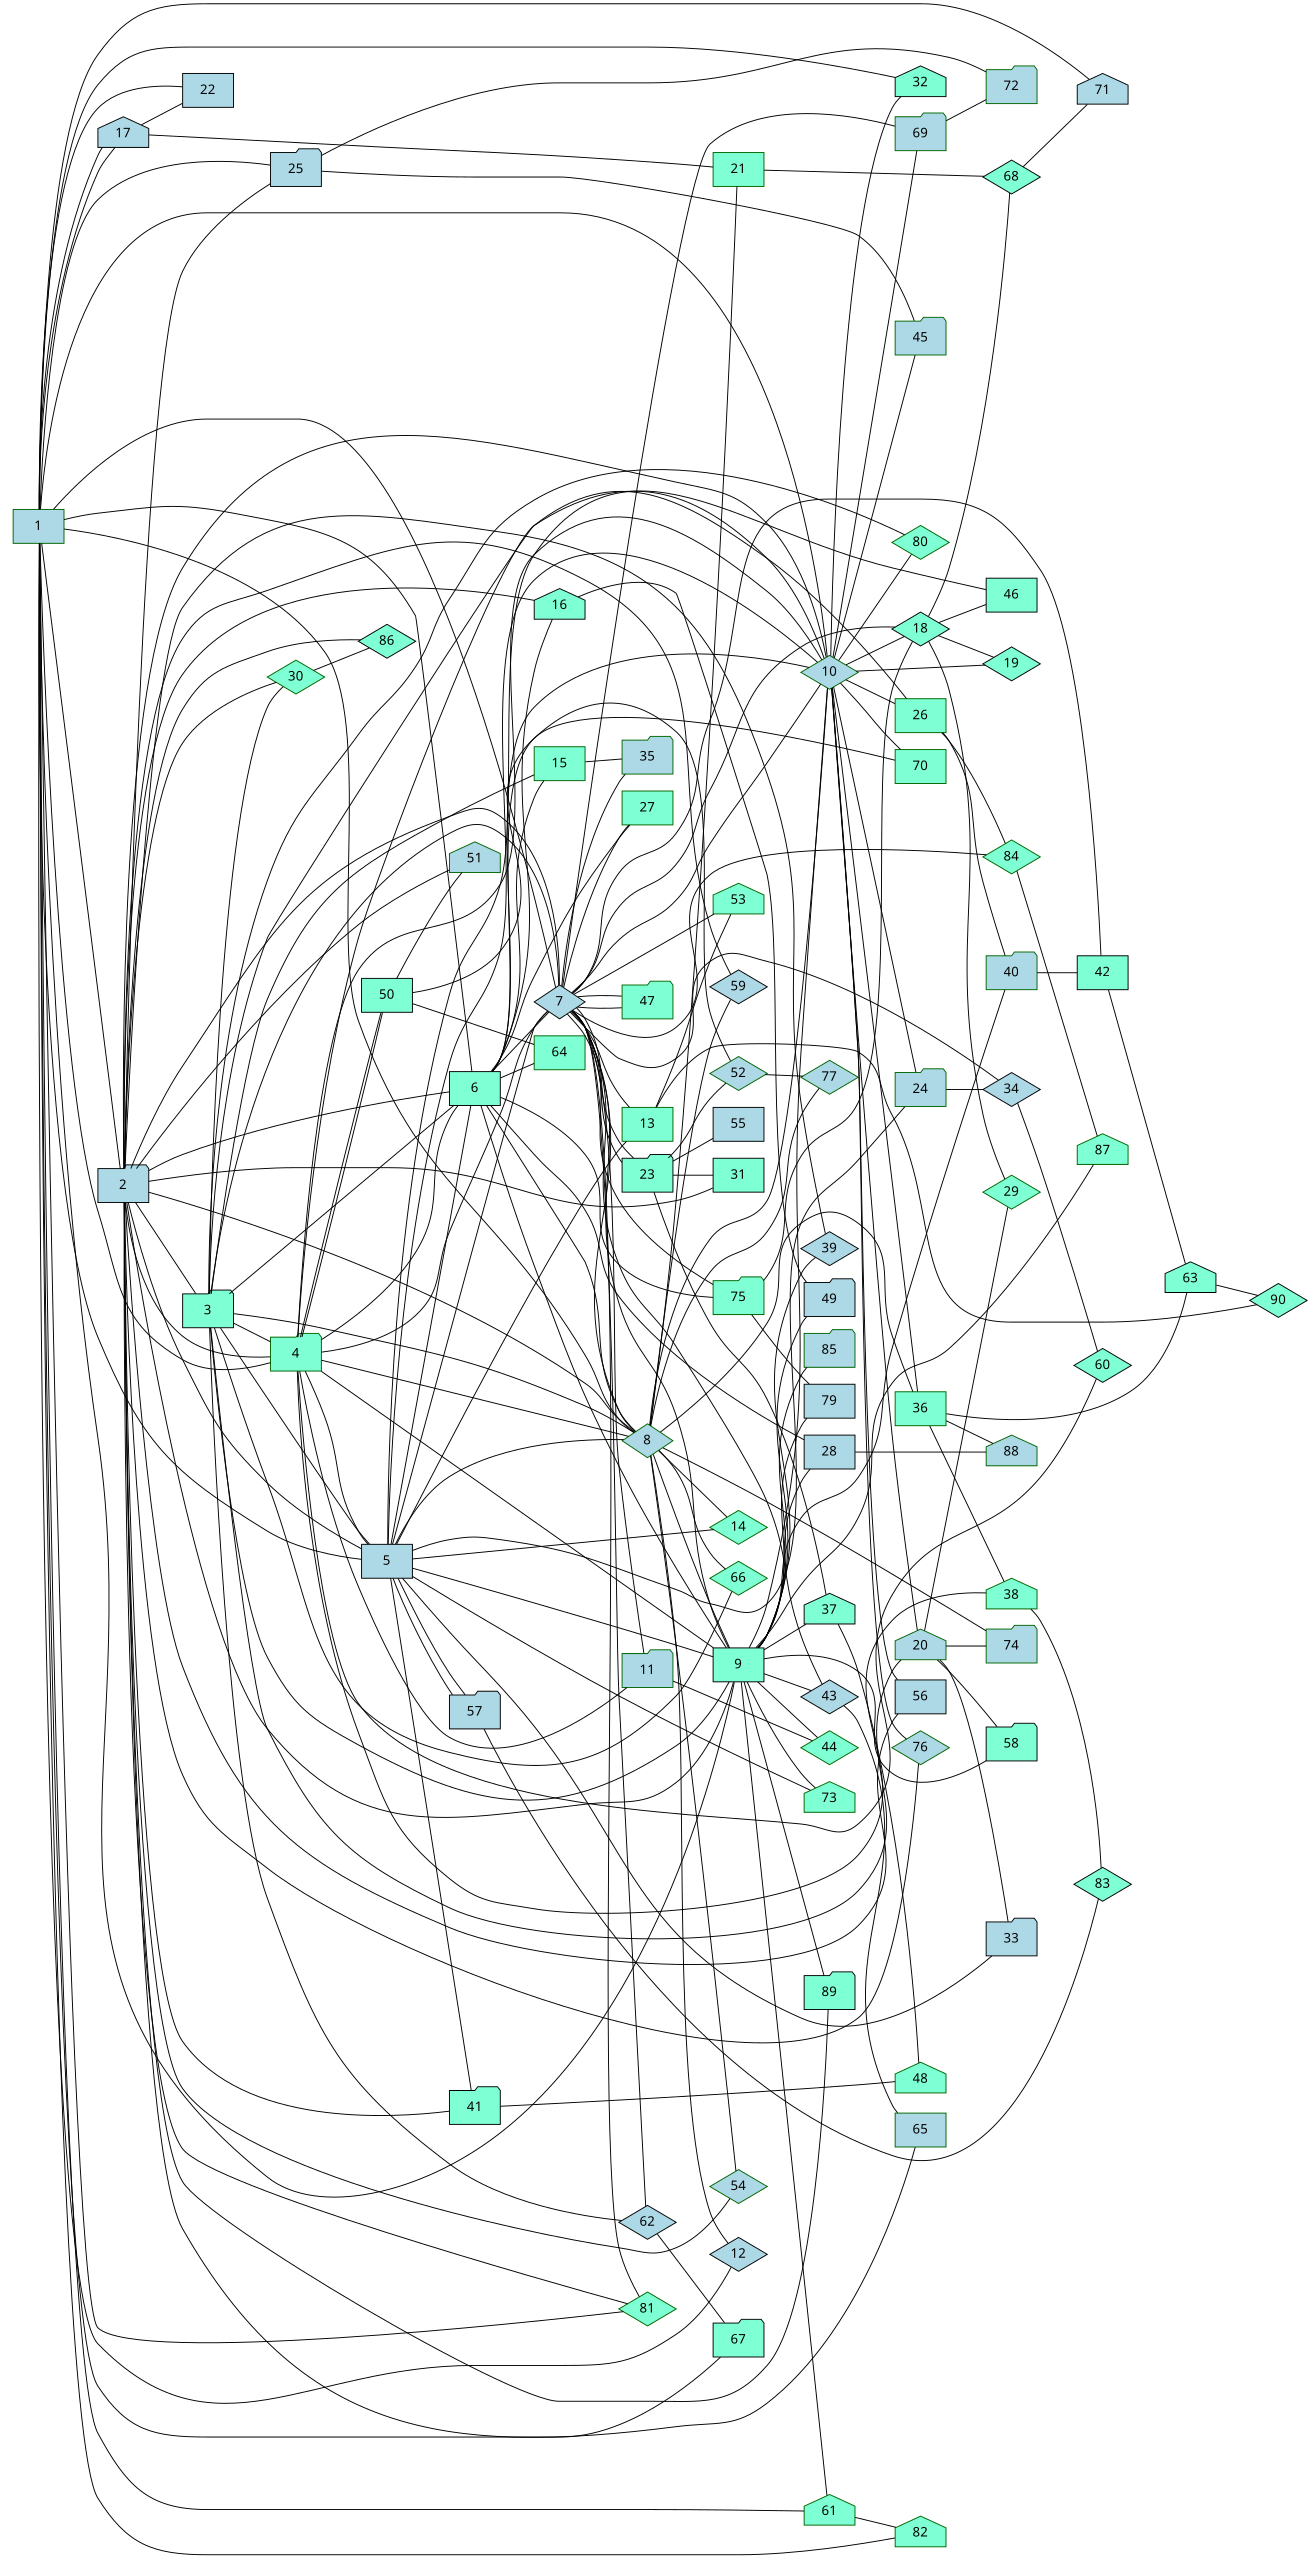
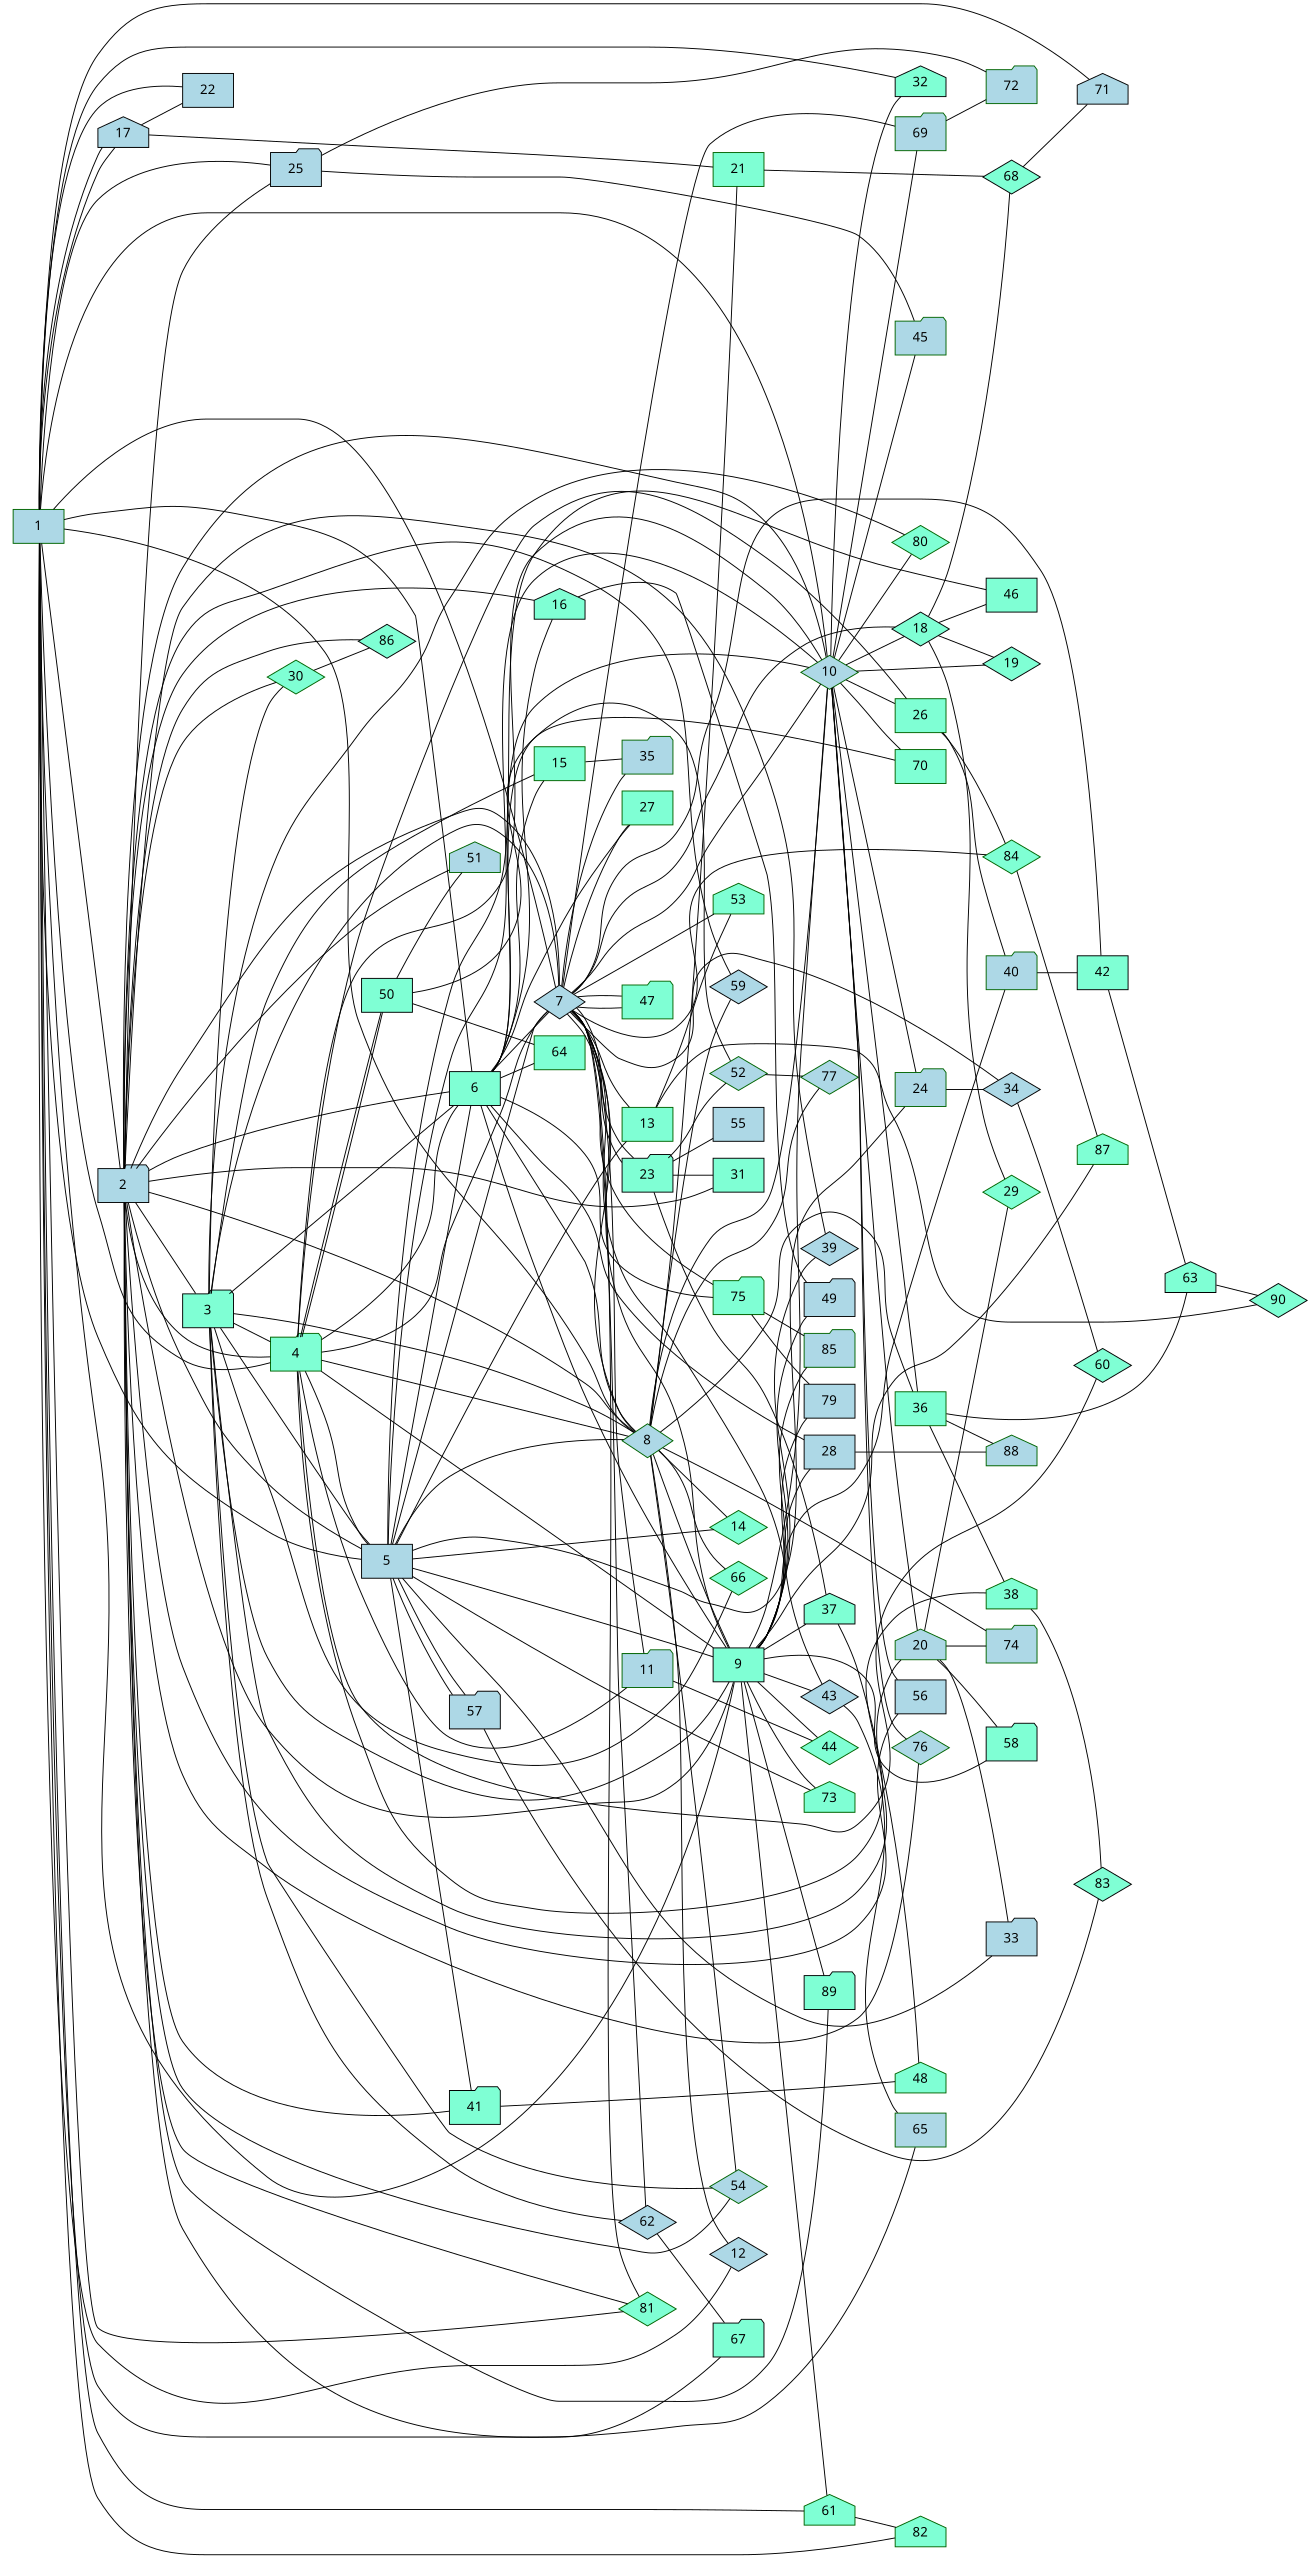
(402, 724) -> (283, 1888)
(879, 976) -> (777, 1320)
